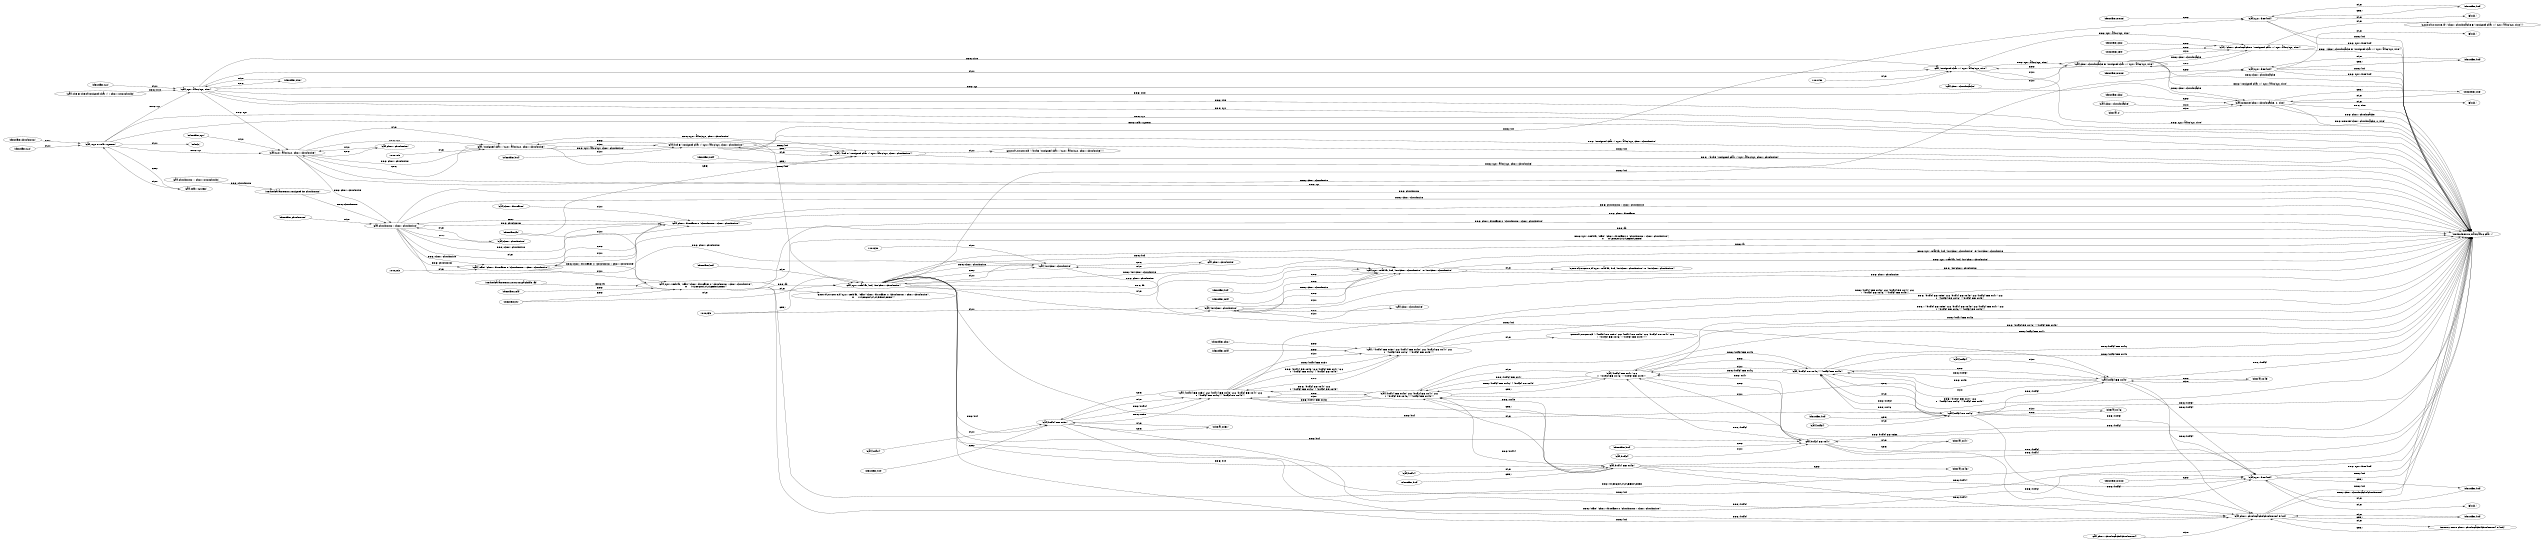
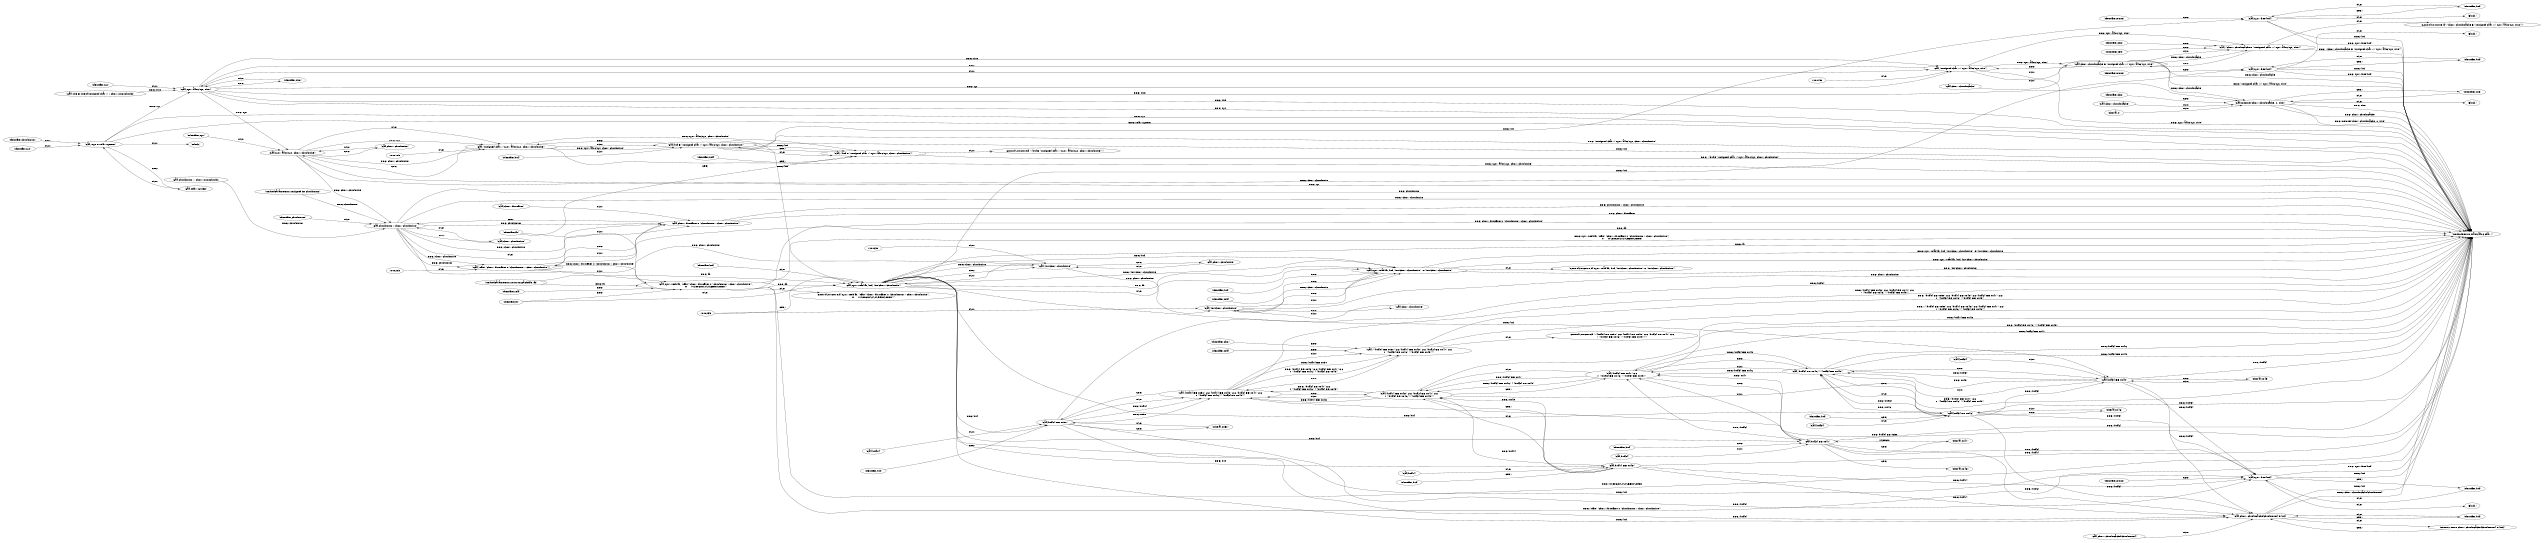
none -> (1062, 66)
(187, 152) -> none
(243, 186) -> (291, 236)
none -> (691, 277)
none -> (1752, 287)
(1885, 440) -> (1885, 440)
(1793, 468) -> (1881, 466)
